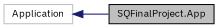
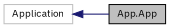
(162, 14) -> (137, 14)
